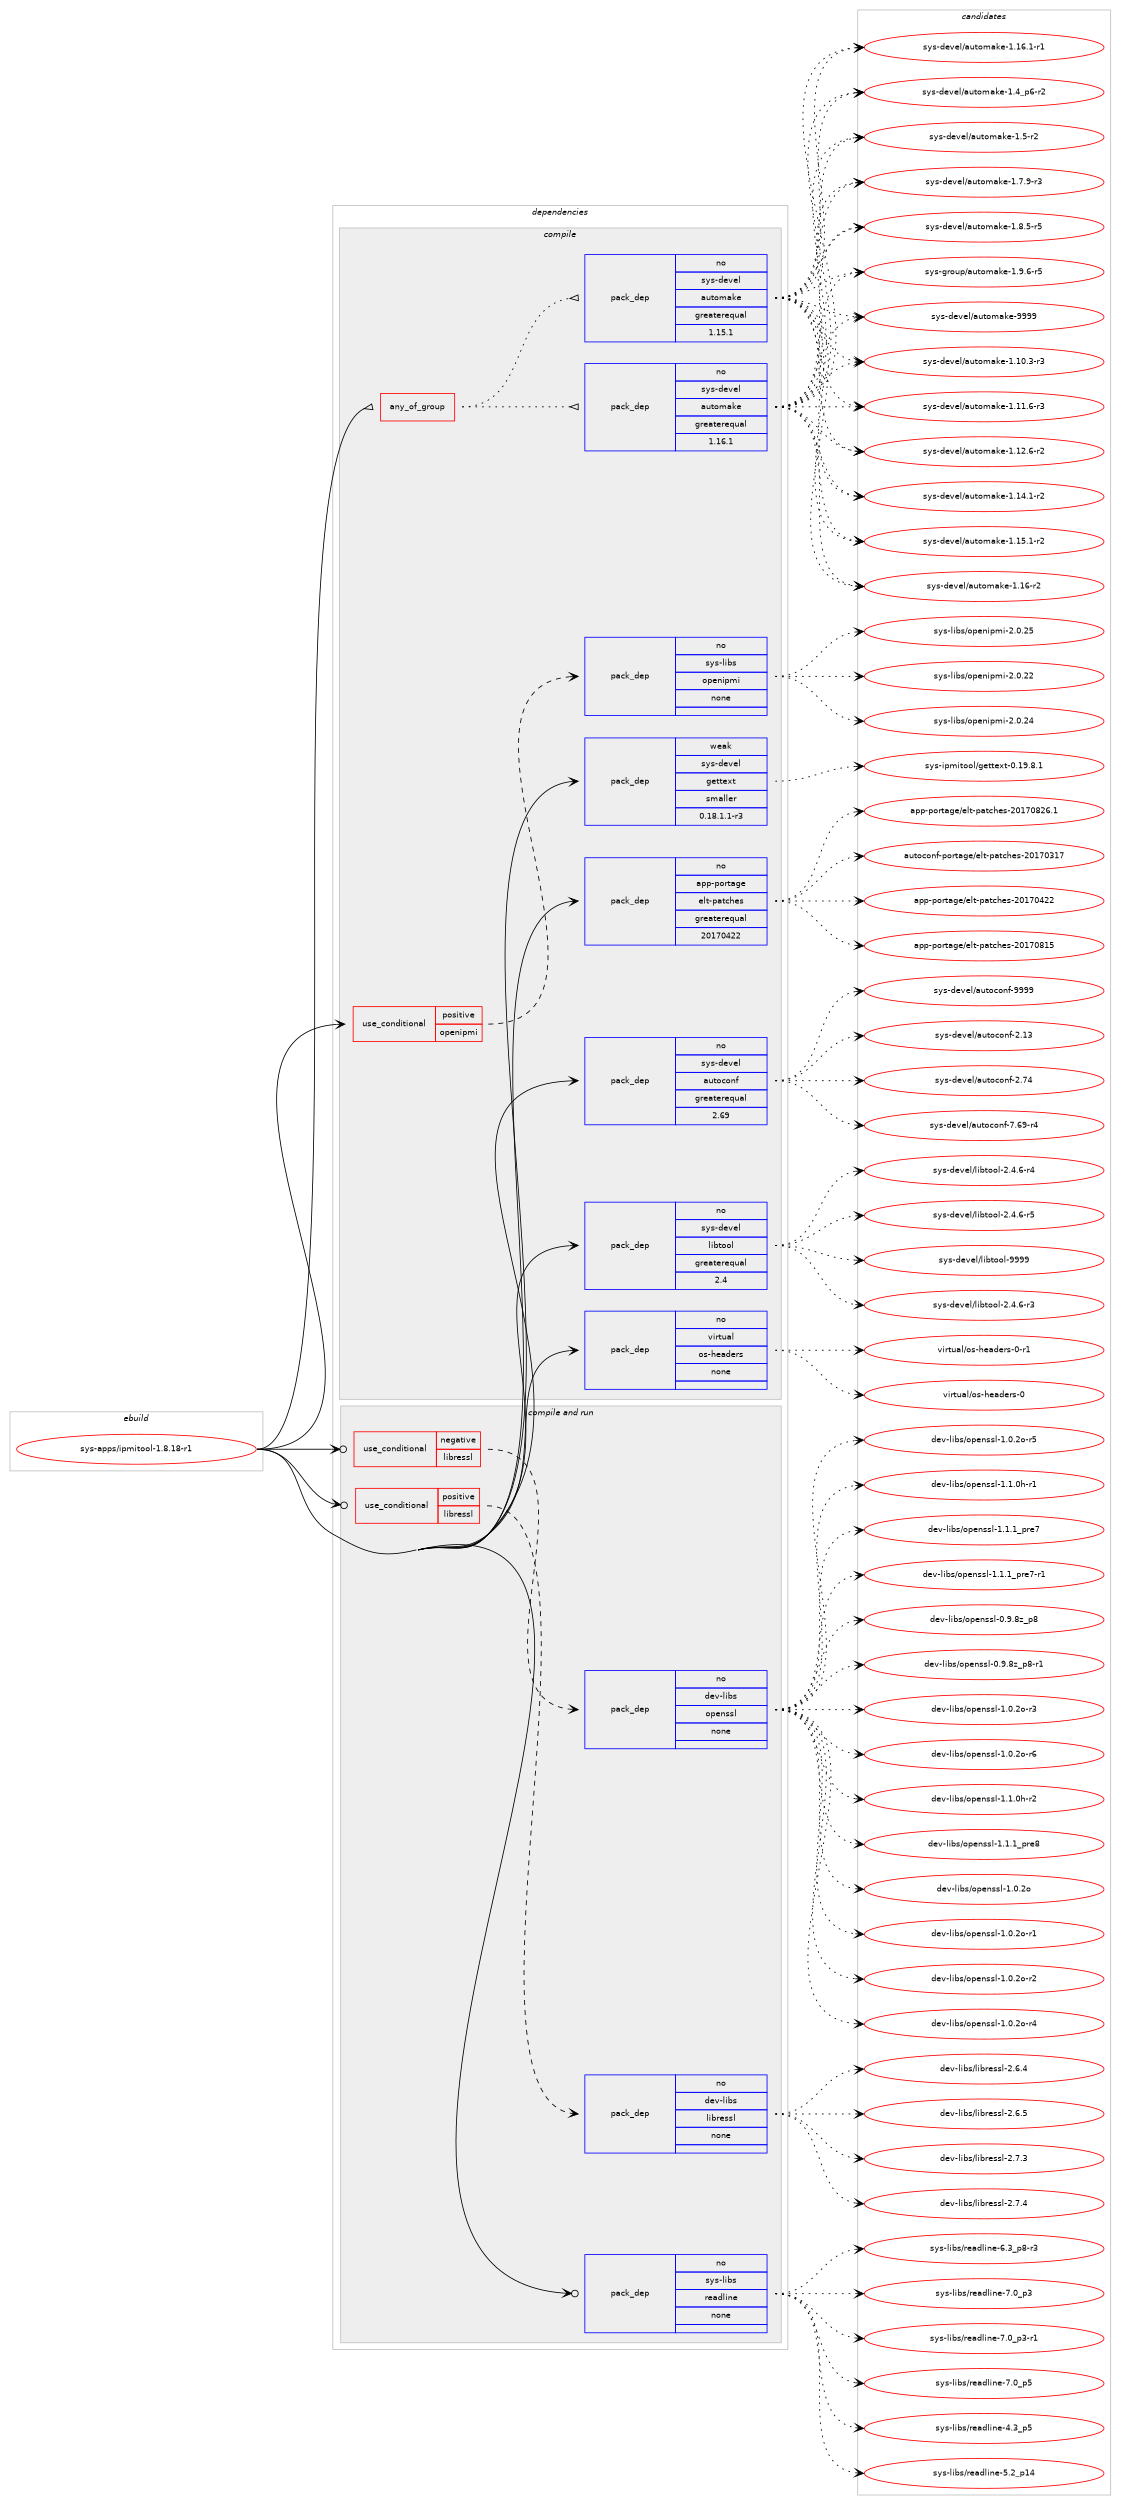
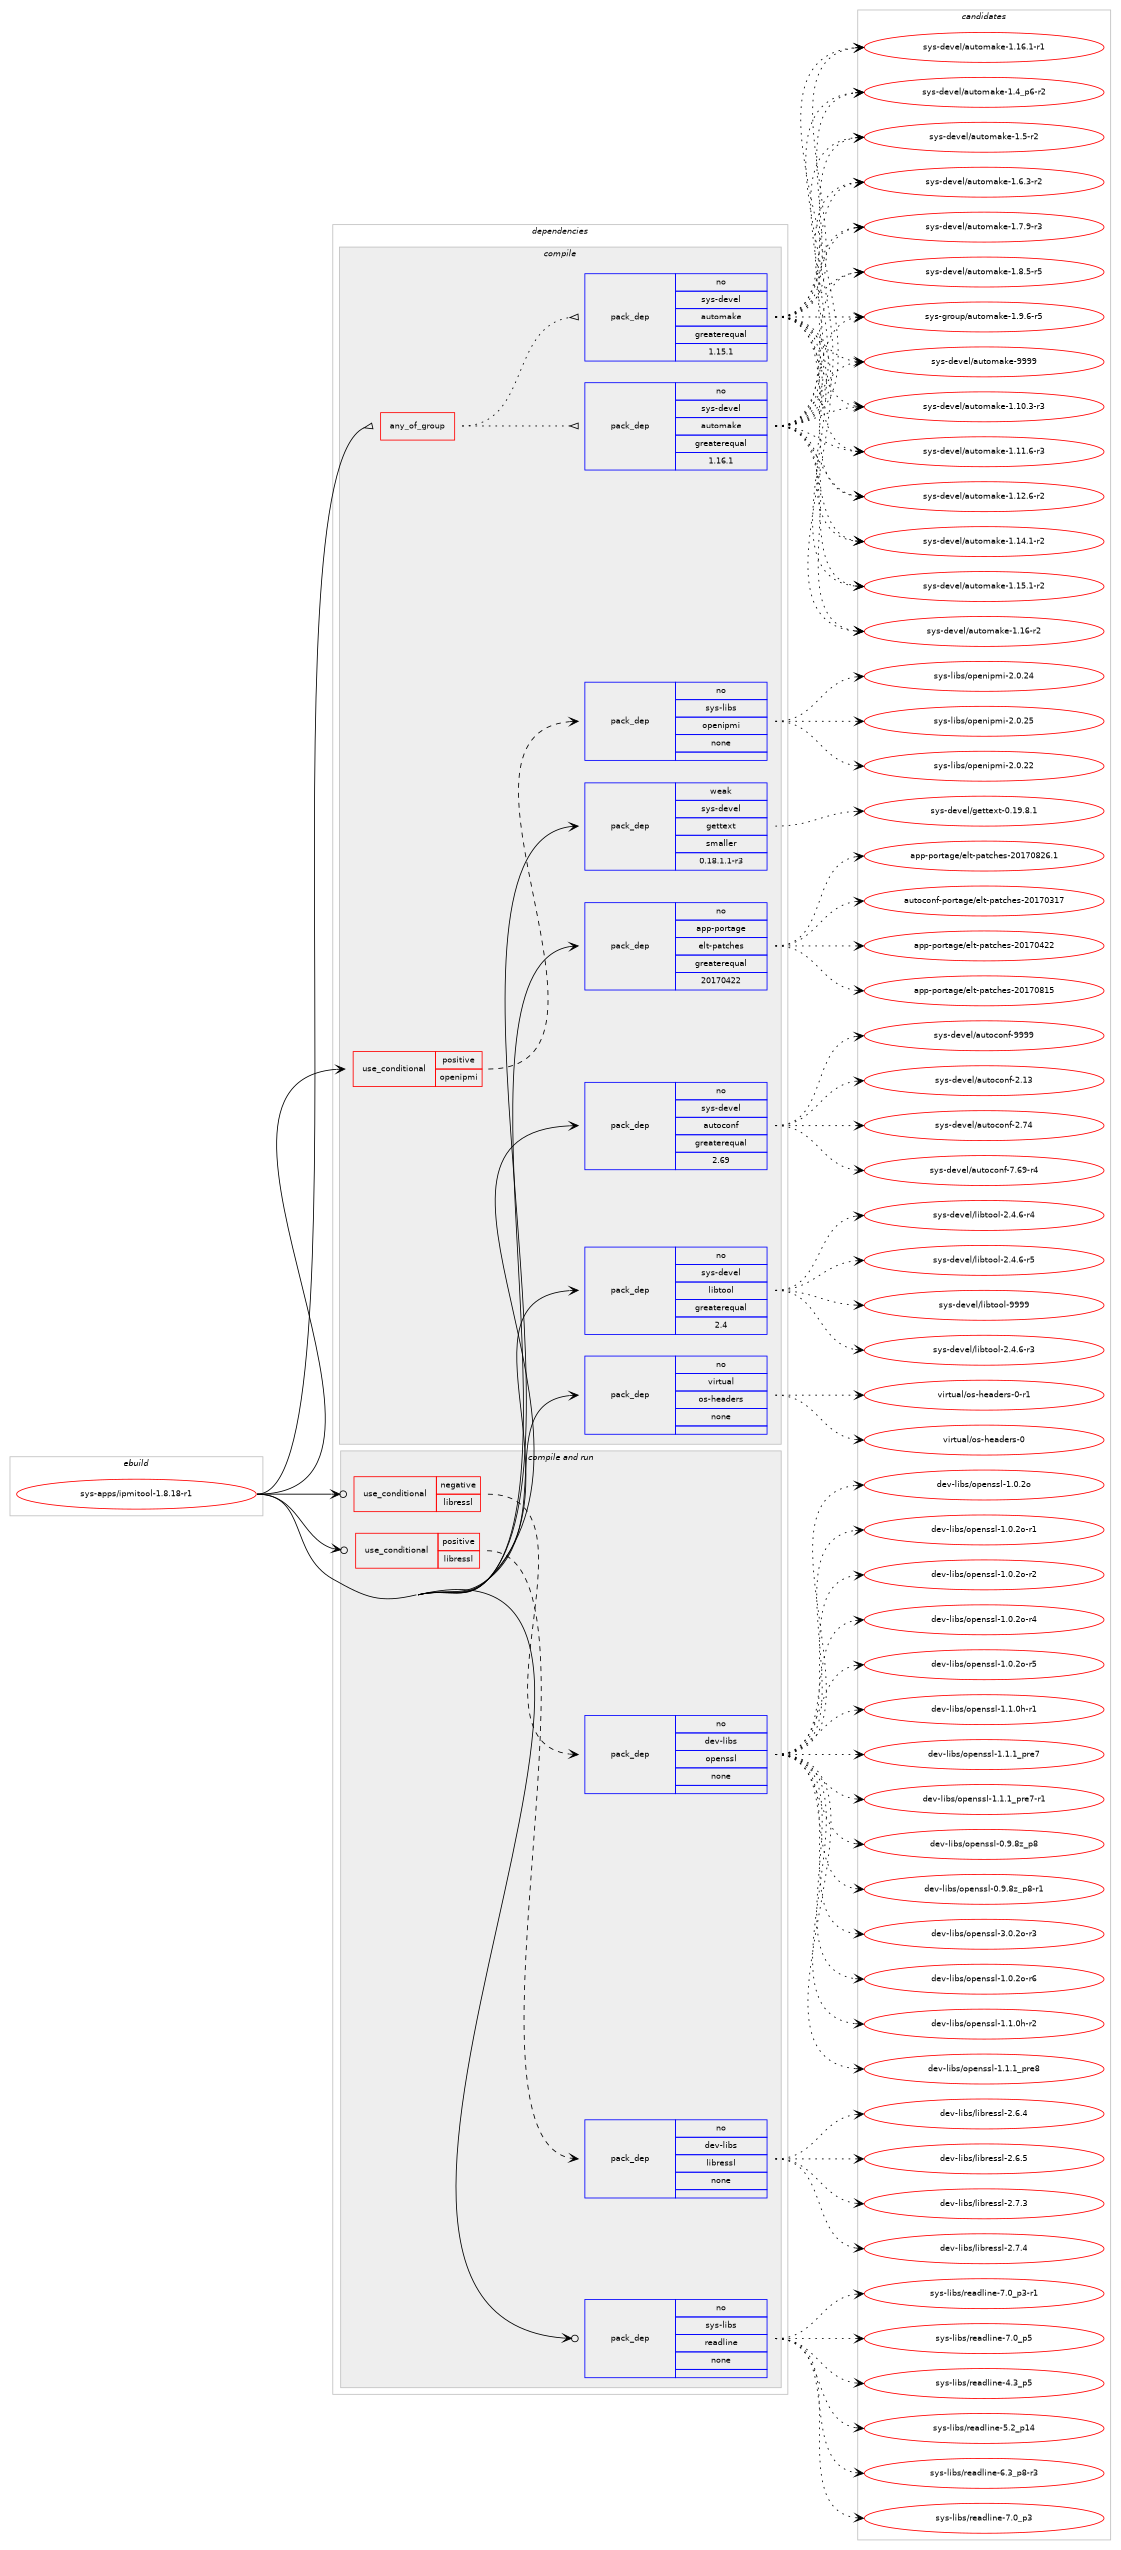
none -> (984, 182)
(984, 766) -> (984, 811)
(984, 1710) -> (984, 1934)
